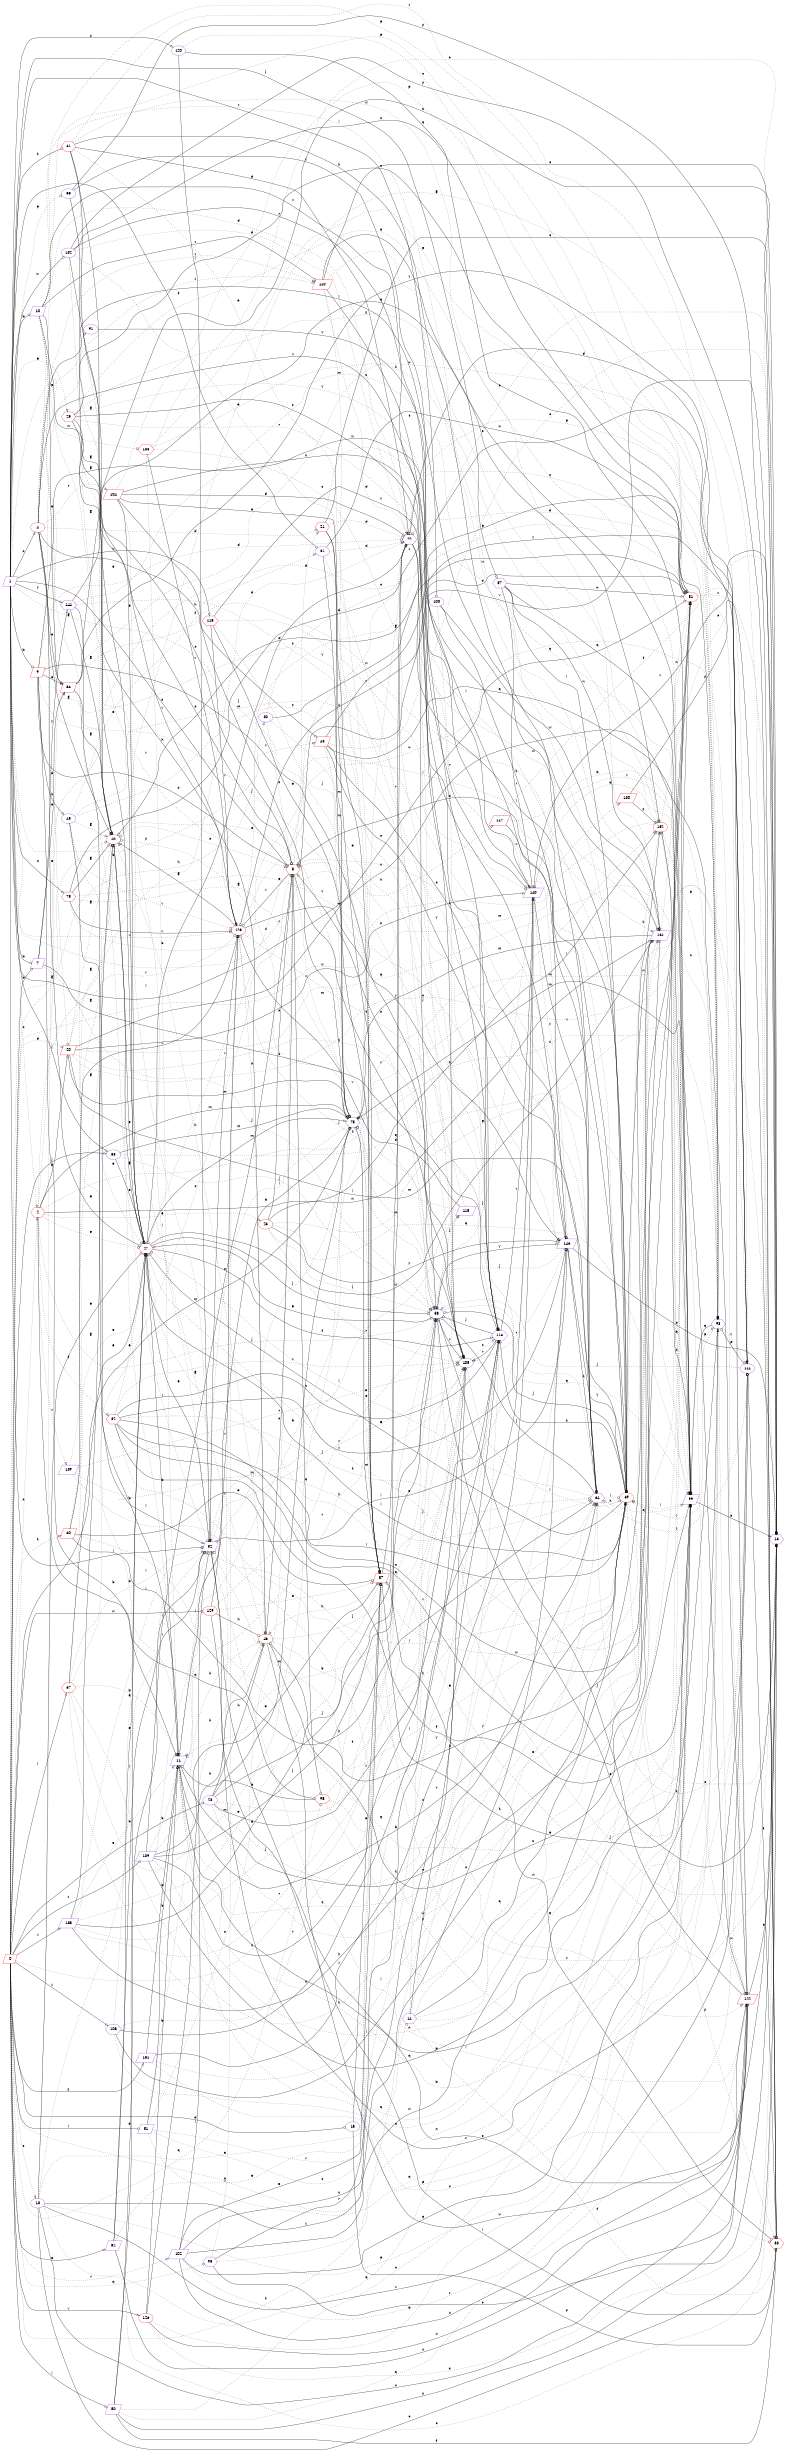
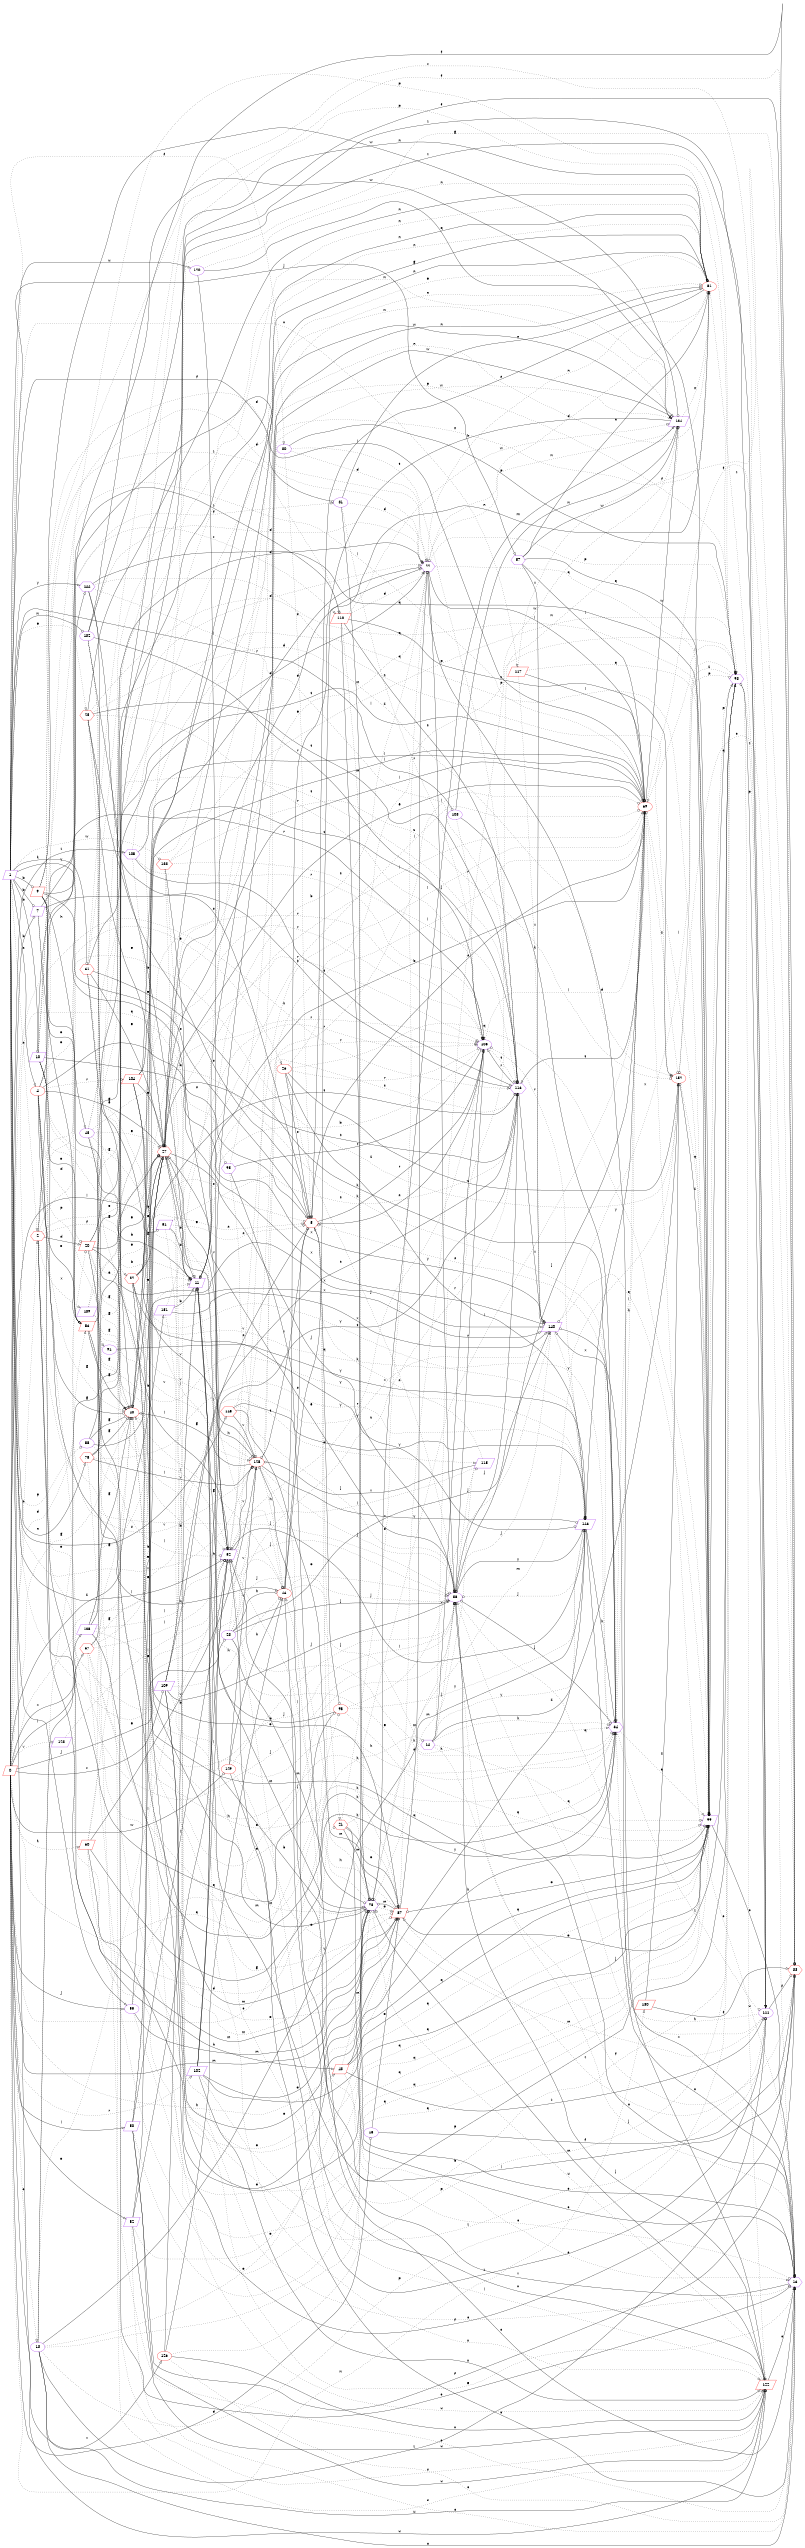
none -> (122, 1421)
none -> (61, 1742)
